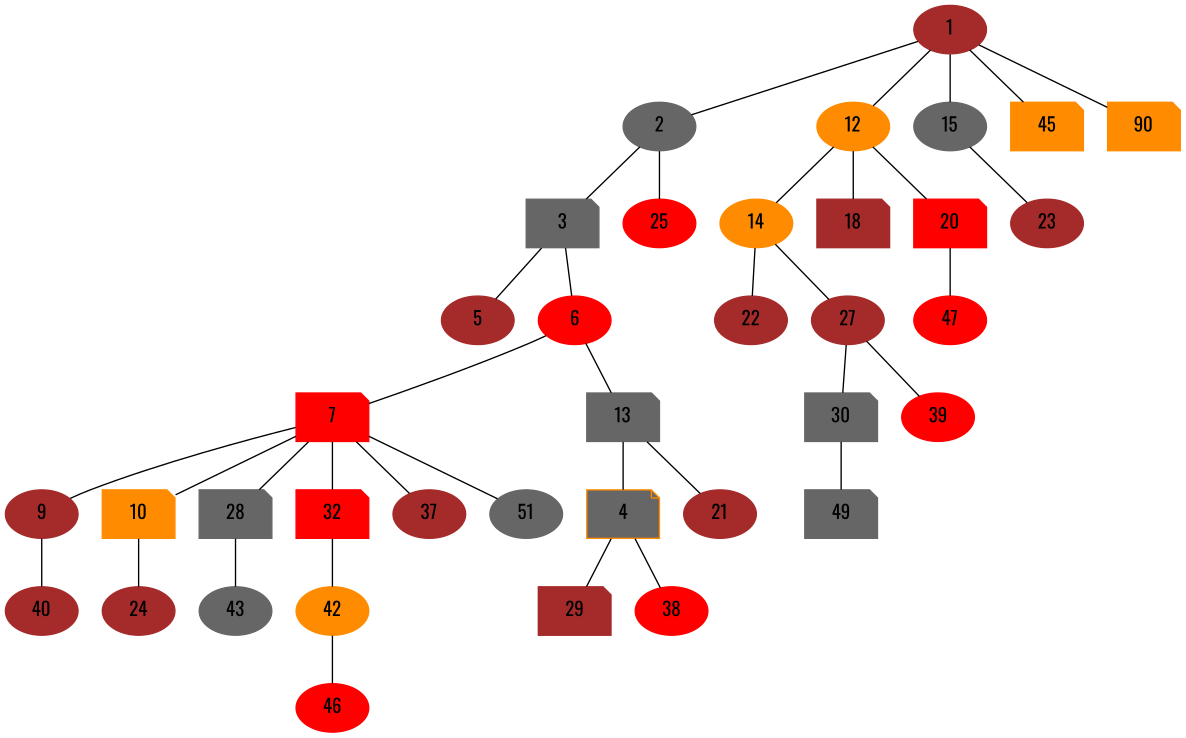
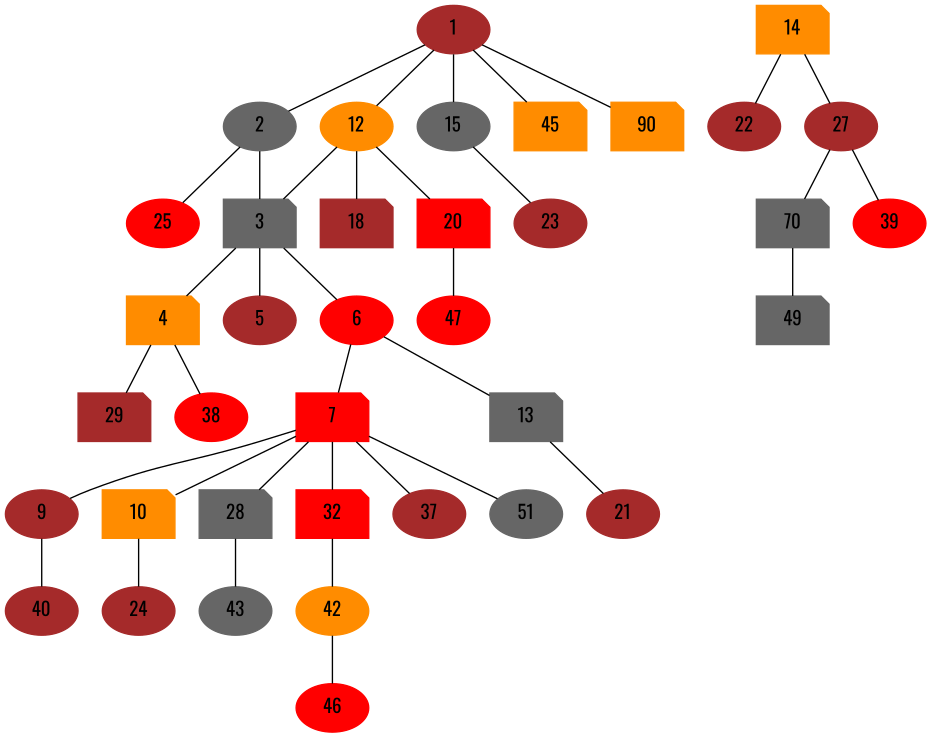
(805, 175) -> (310, 173)
(756, 223) -> (793, 30)
(841, 417) -> (793, 223)
(623, 466) -> (211, 272)
(623, 514) -> (163, 320)
